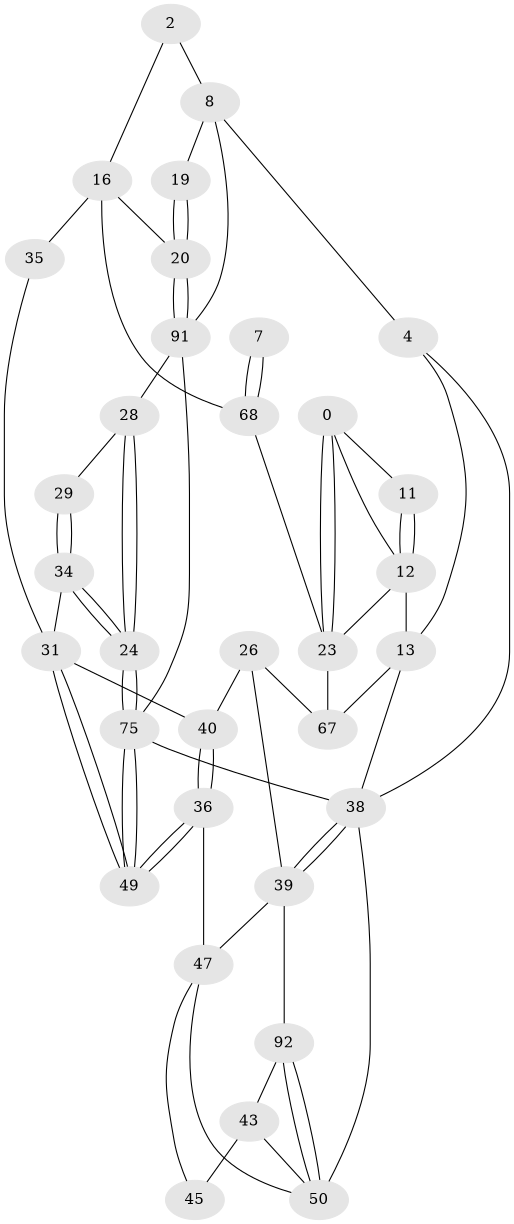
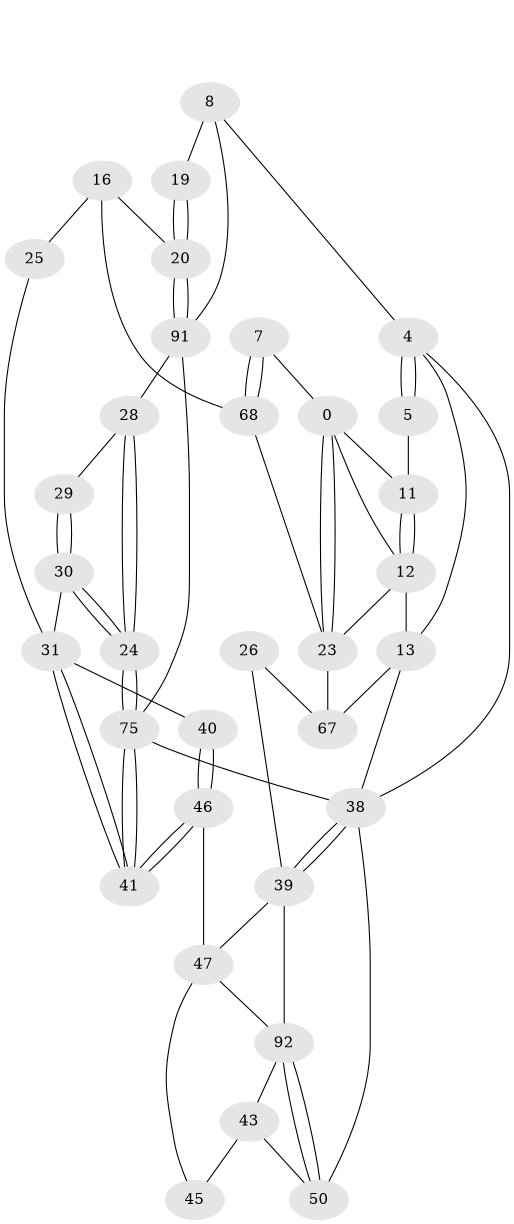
(171, 24) -> none
(35, 259) -> (35, 259)
none -> (293, 377)
none -> (408, 416)
(64, 573) -> (64, 573)
(229, 690) -> none
(204, 808) -> (204, 808)
(130, 886) -> (130, 886)
(198, 1112) -> (244, 1004)
